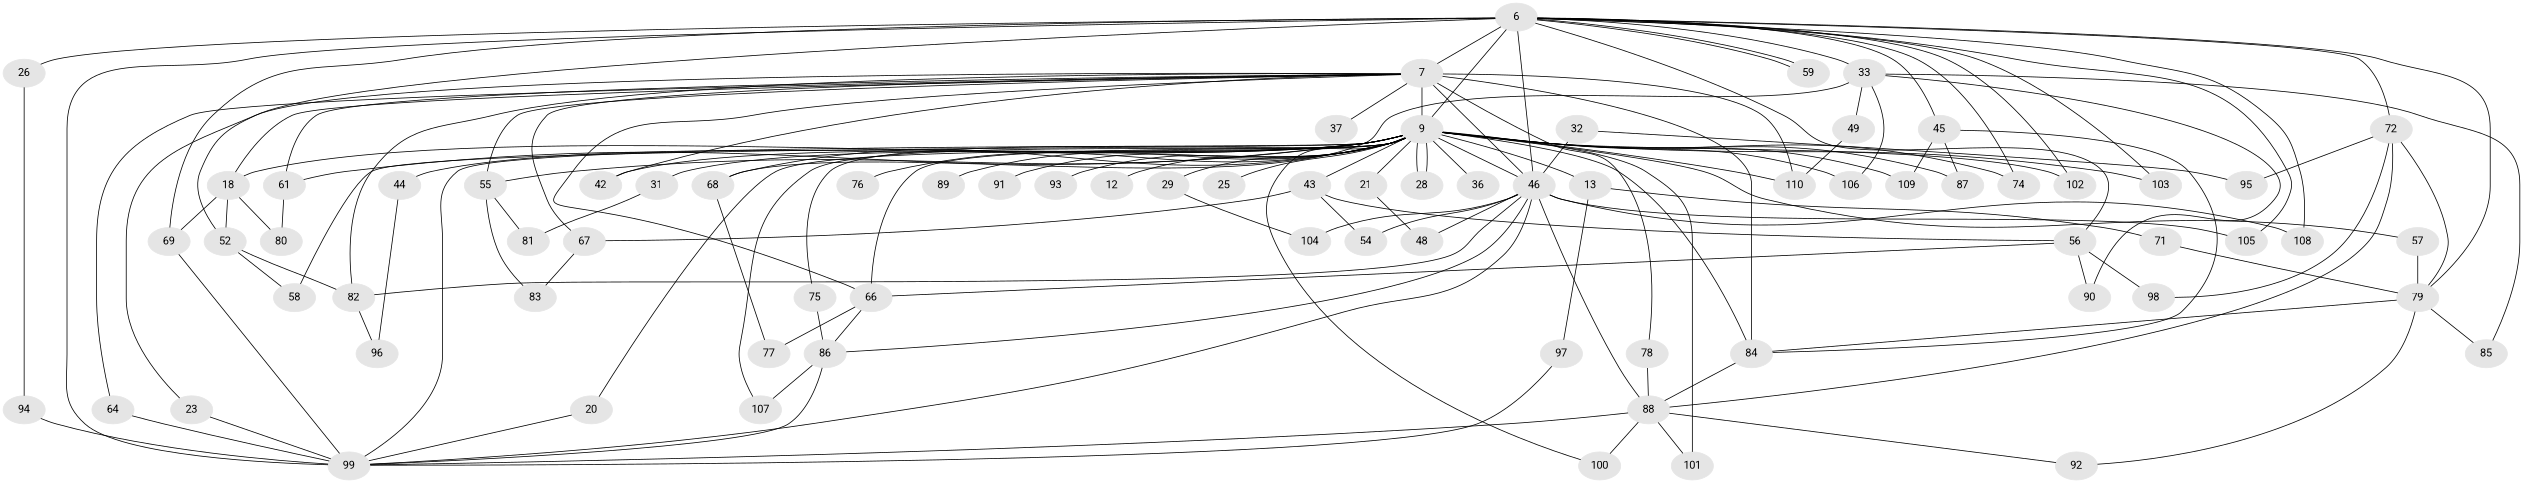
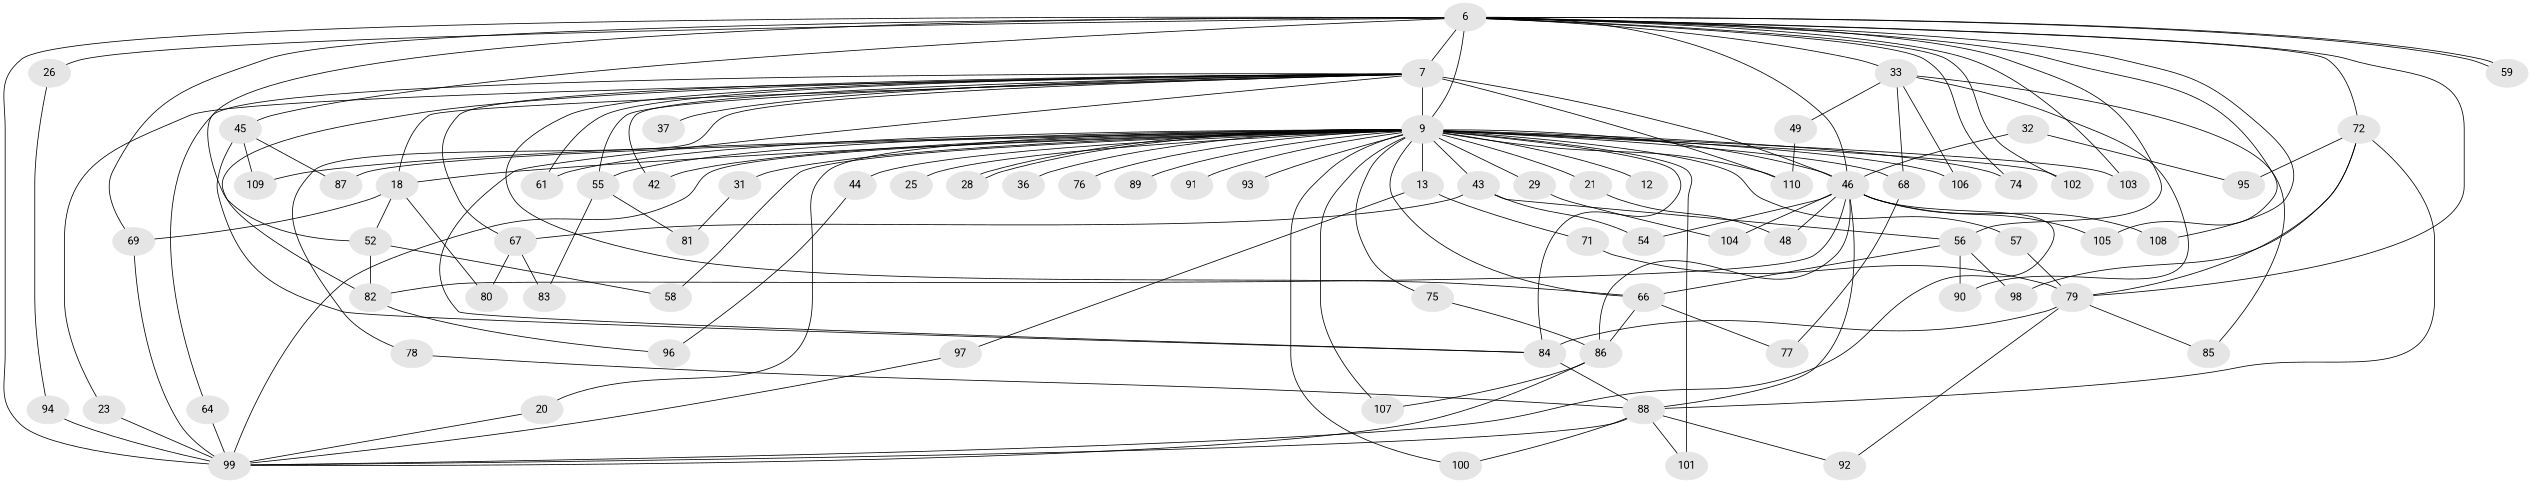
(283, 214) -> (500, 271)
